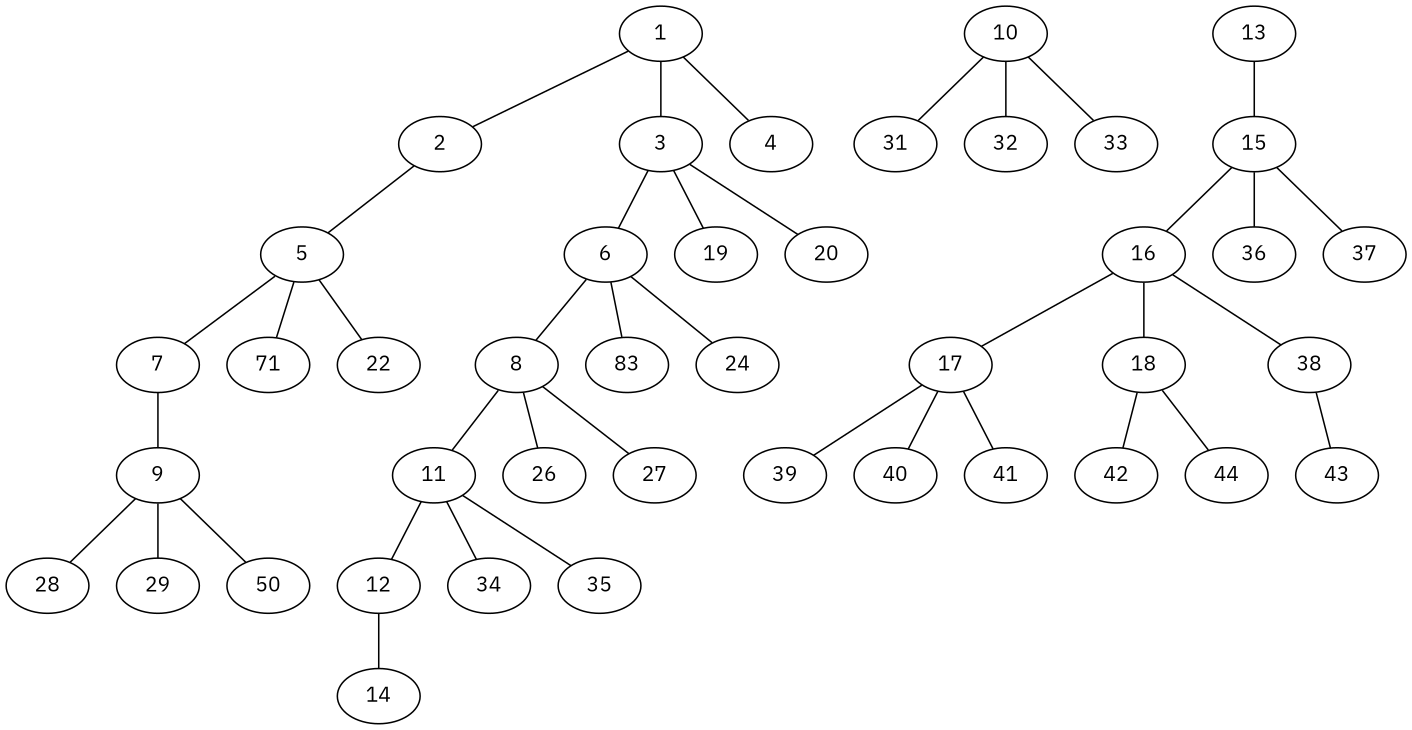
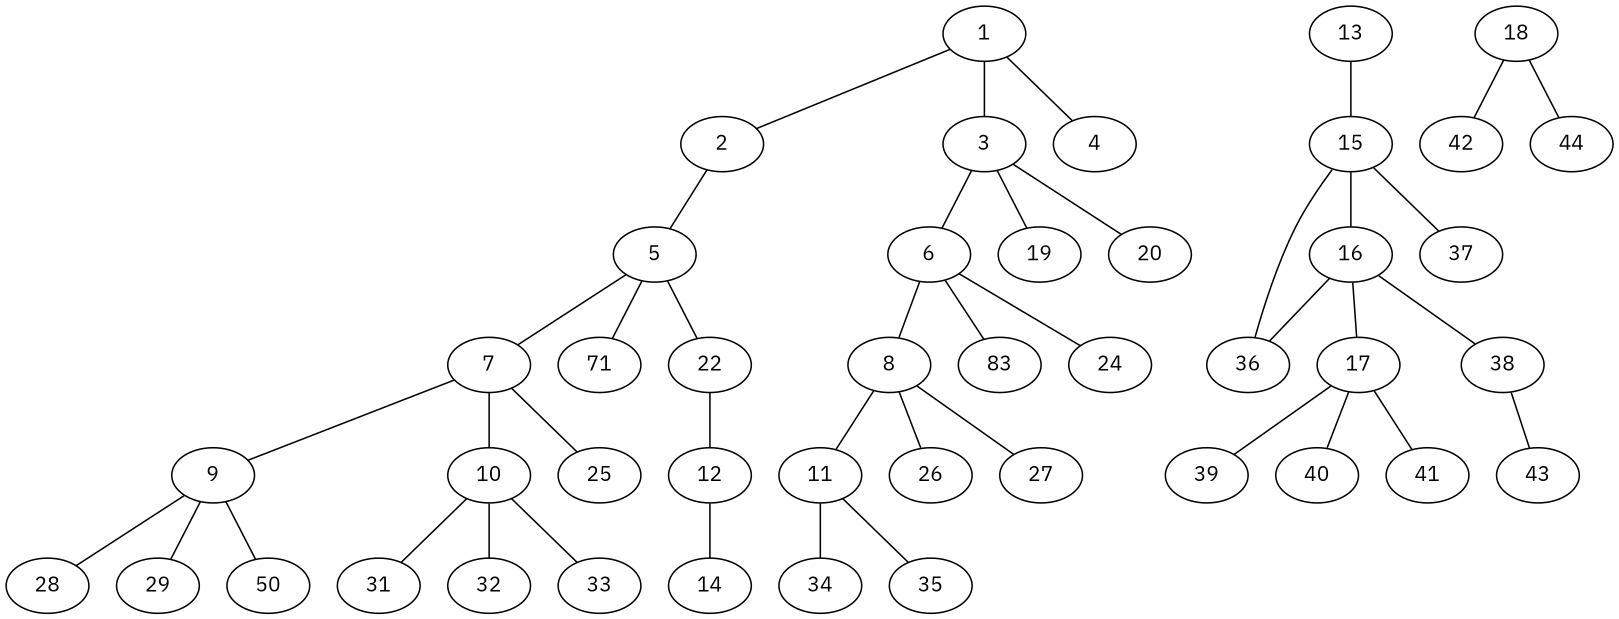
(1144, 310) -> (1299, 310)
none -> (489, 420)
none -> (600, 475)
(406, 531) -> (710, 420)
